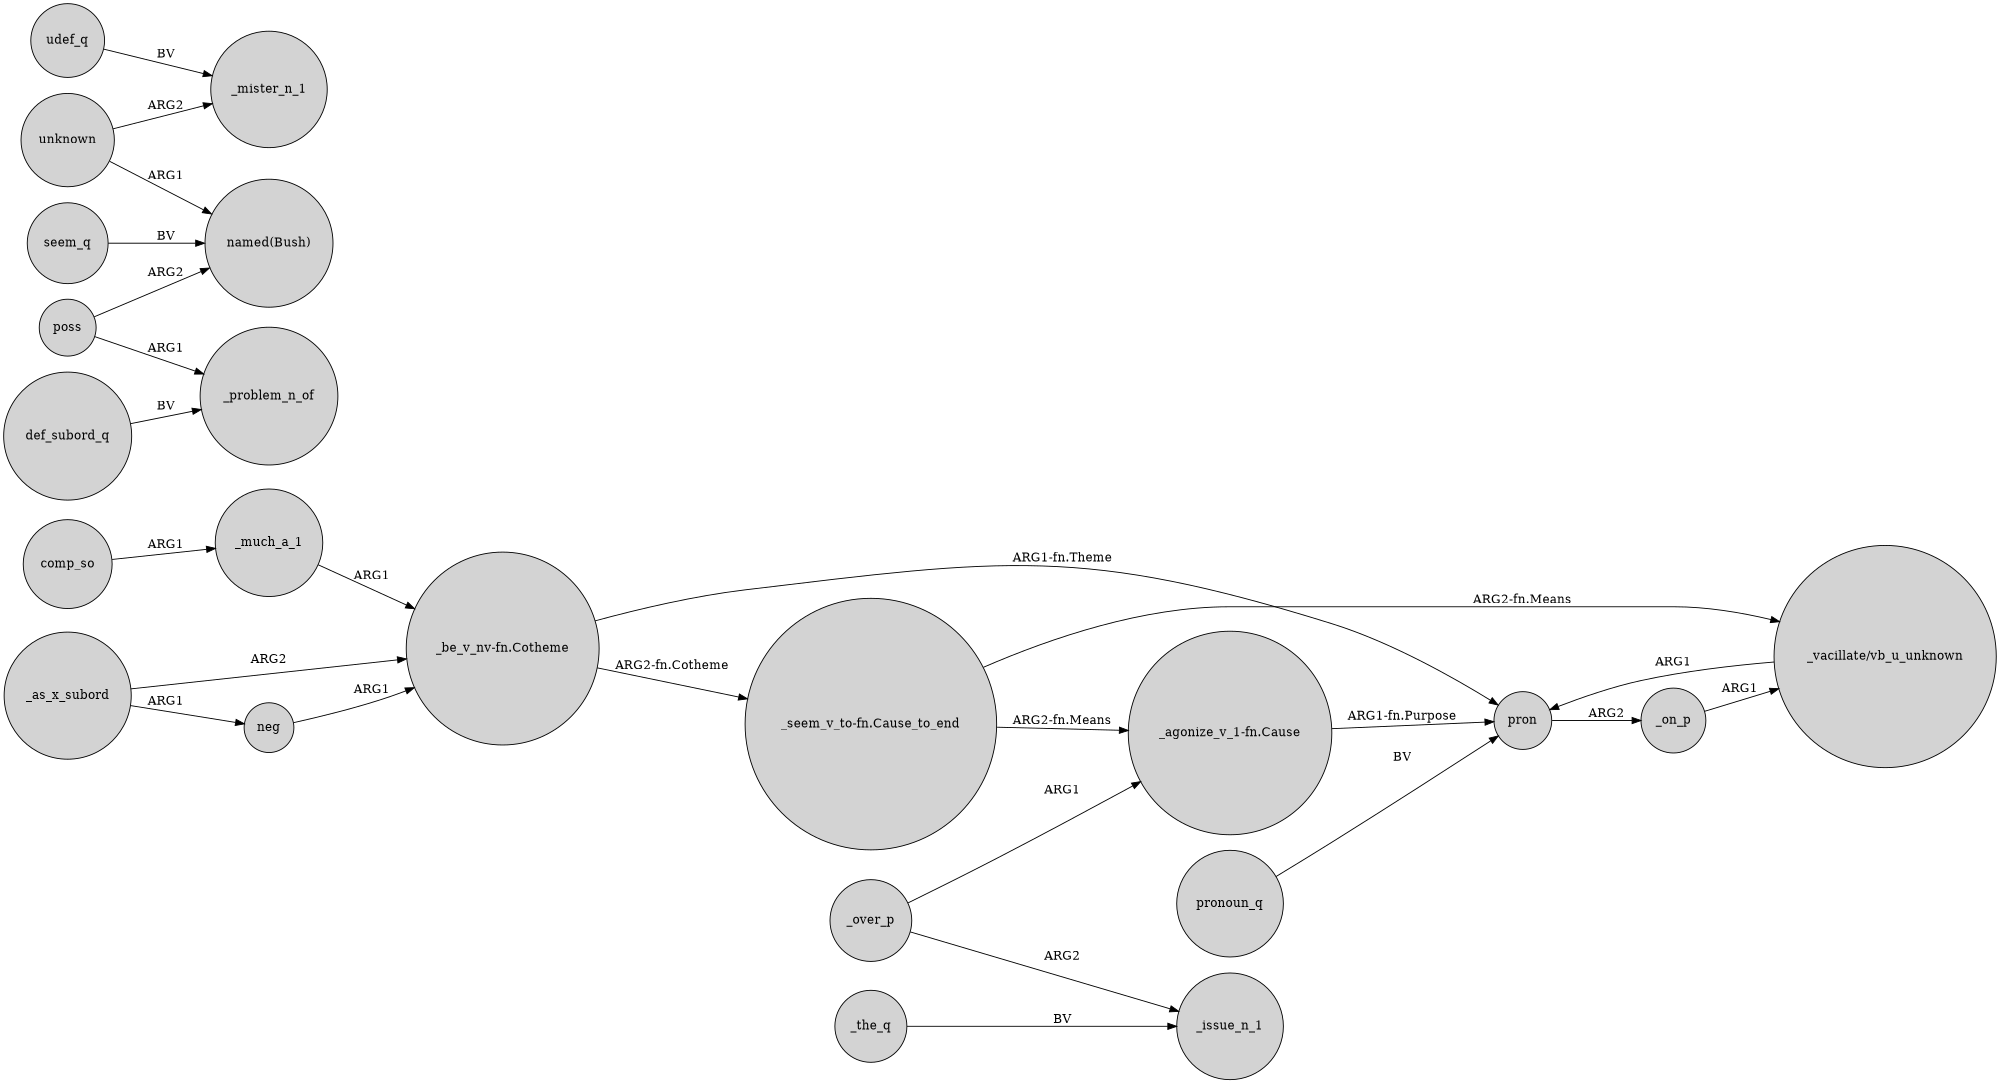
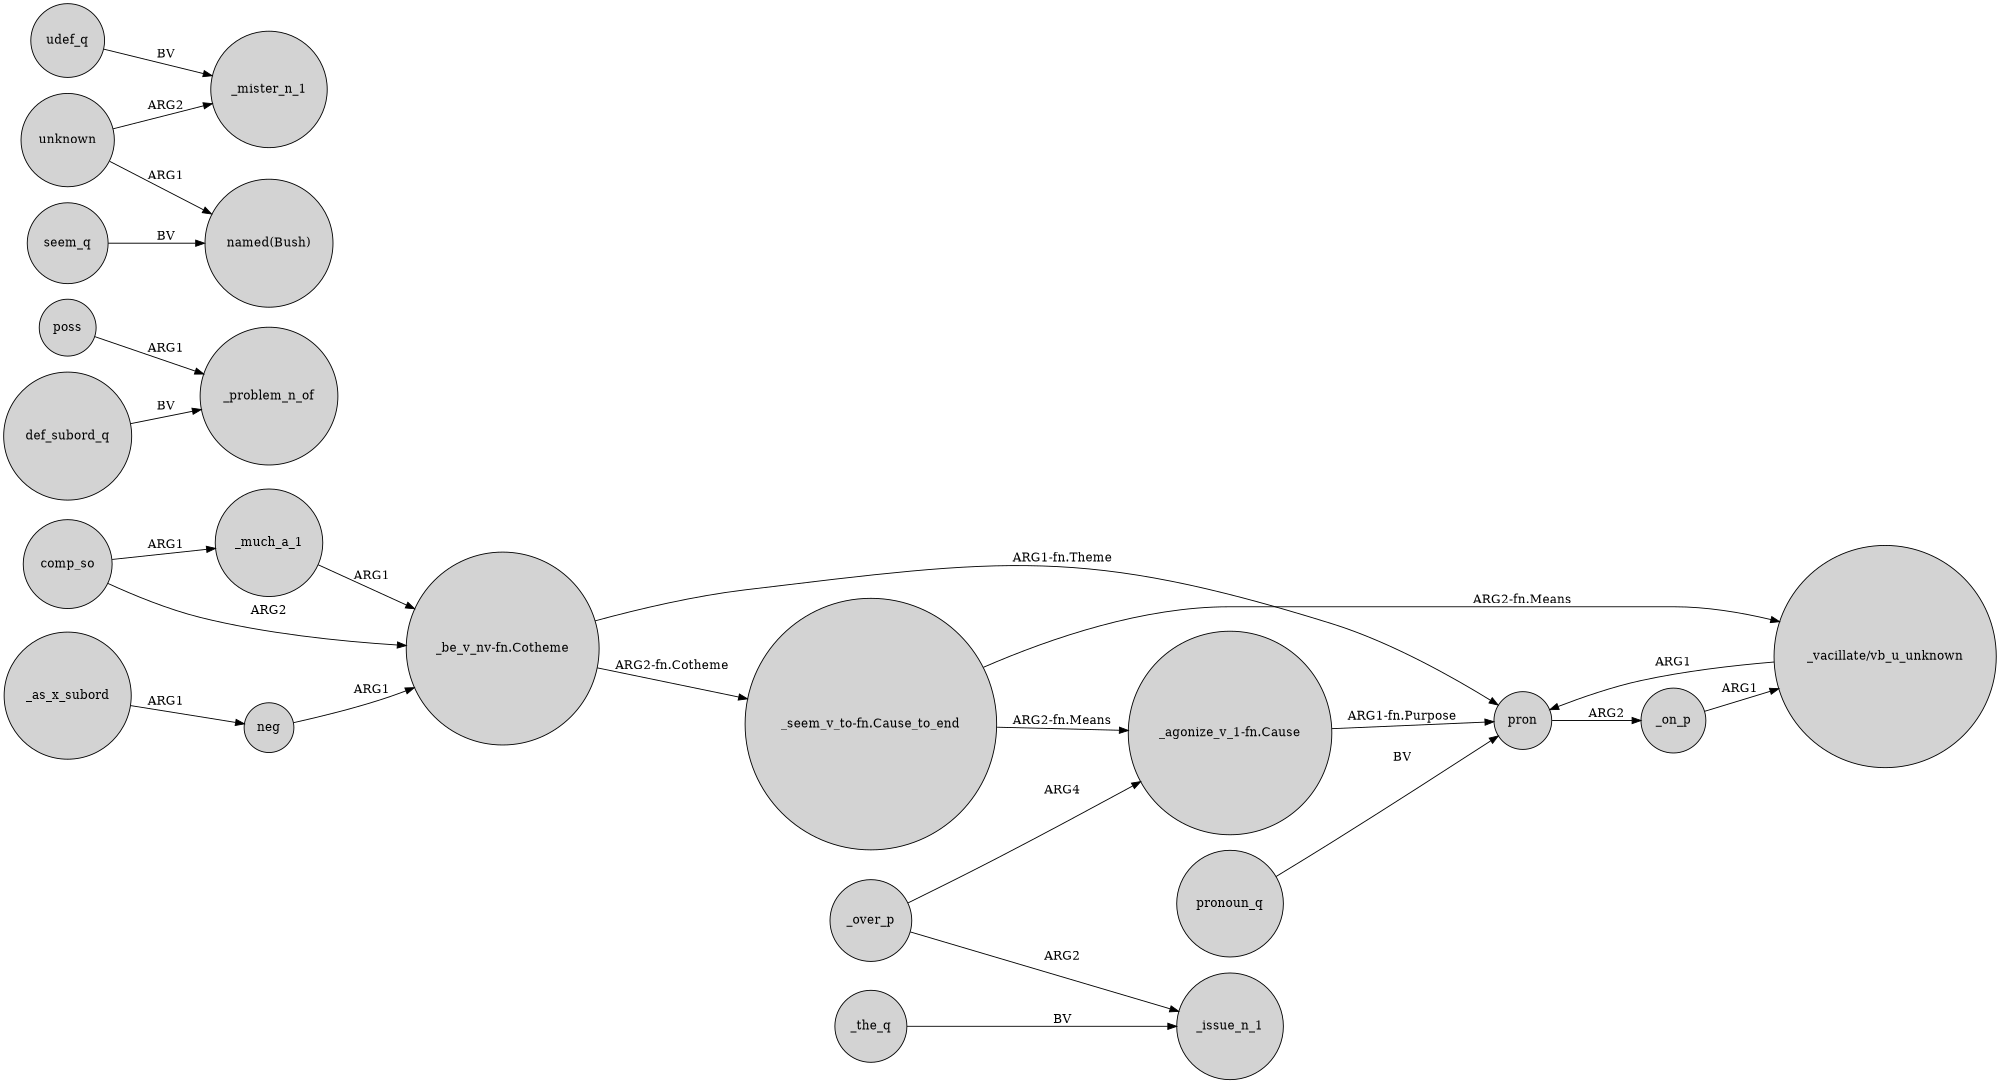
(148, 294) -> none
(264, 674) -> (250, 628)
(1063, 790) -> (1063, 790)
